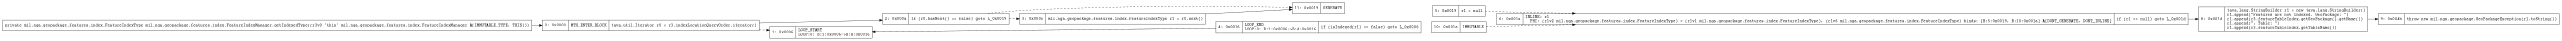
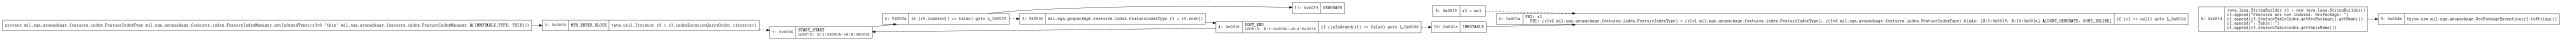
(1139, 7) -> (1139, 7)
(1472, 11) -> (1472, 11)
(1247, 12) -> (1209, 23)
(1538, 17) -> (1535, 17)
(959, 19) -> (959, 19)
(2192, 19) -> none
(819, 22) -> (883, 26)
(1254, 25) -> (1254, 25)
(1529, 26) -> (1529, 26)
none -> (1425, 27)
(810, 30) -> (811, 30)
